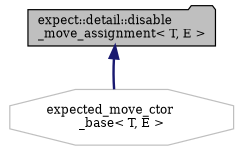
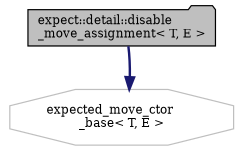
(114, 74) -> (130, 62)
